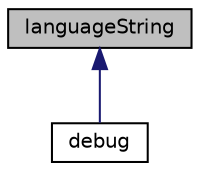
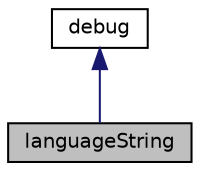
(100, 96) -> (100, 96)
